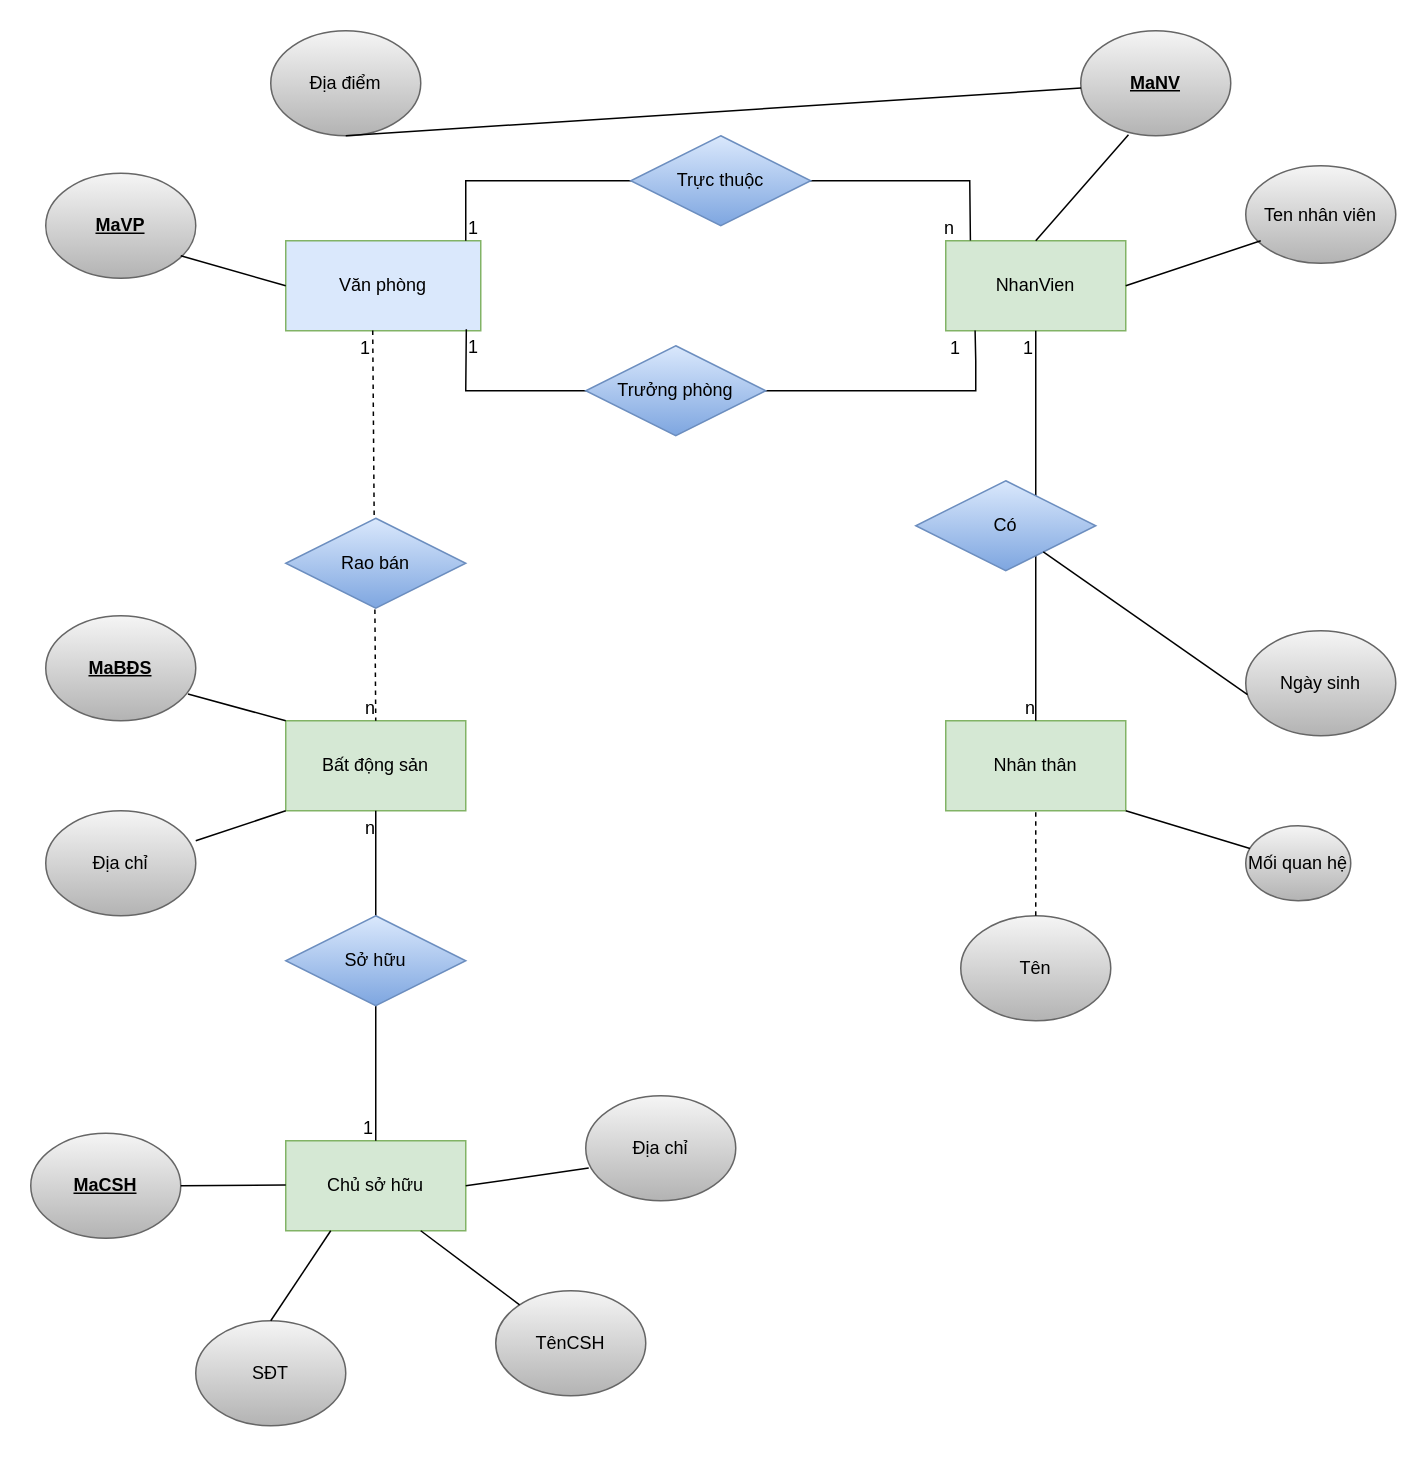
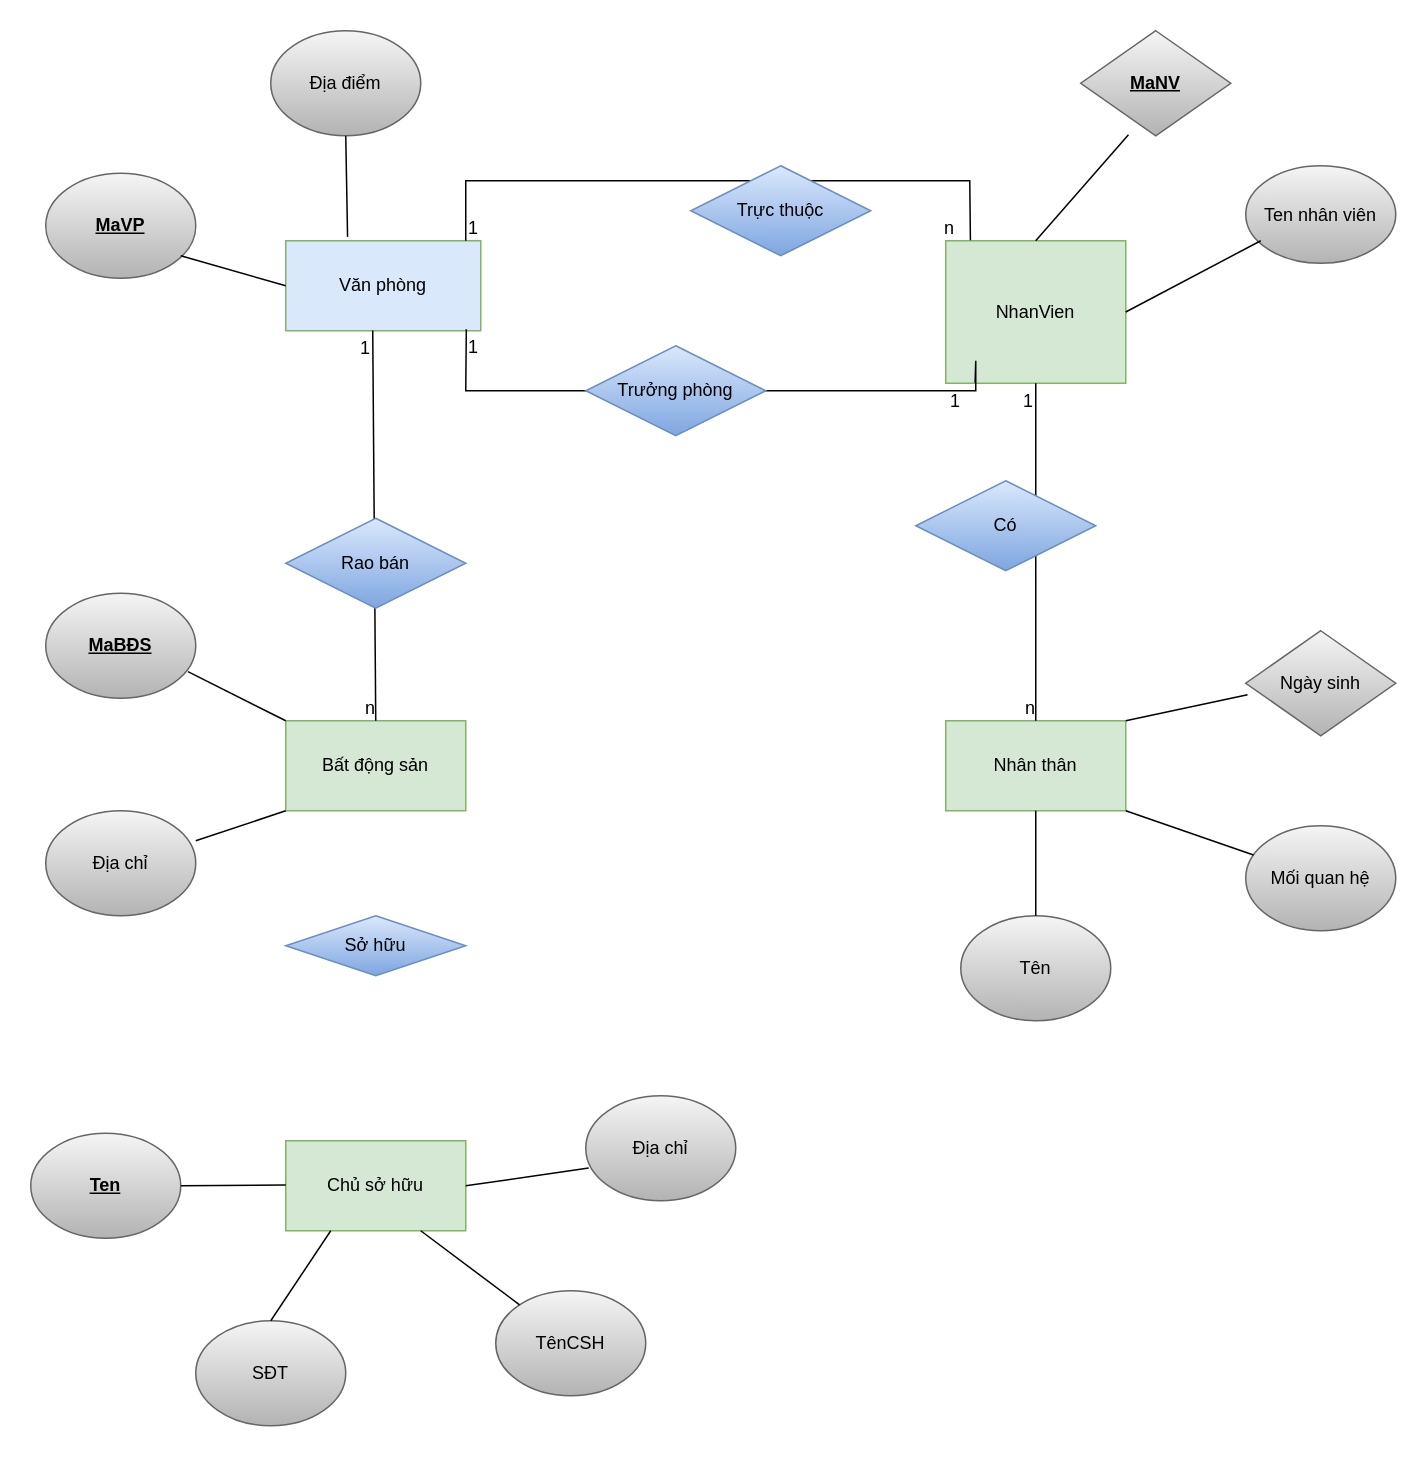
(1156, 83) -> (1156, 83)
(721, 111) -> (347, 186)
(721, 181) -> (781, 211)
(1036, 286) -> (1036, 312)
(373, 426) -> (373, 426)
(1146, 624) -> (1187, 708)
(121, 668) -> (121, 646)
(1321, 683) -> (1321, 683)
(1036, 862) -> (1036, 862)
(1298, 863) -> (1321, 878)
(376, 961) -> (376, 946)
(376, 1071) -> none
(106, 1186) -> (106, 1186)
